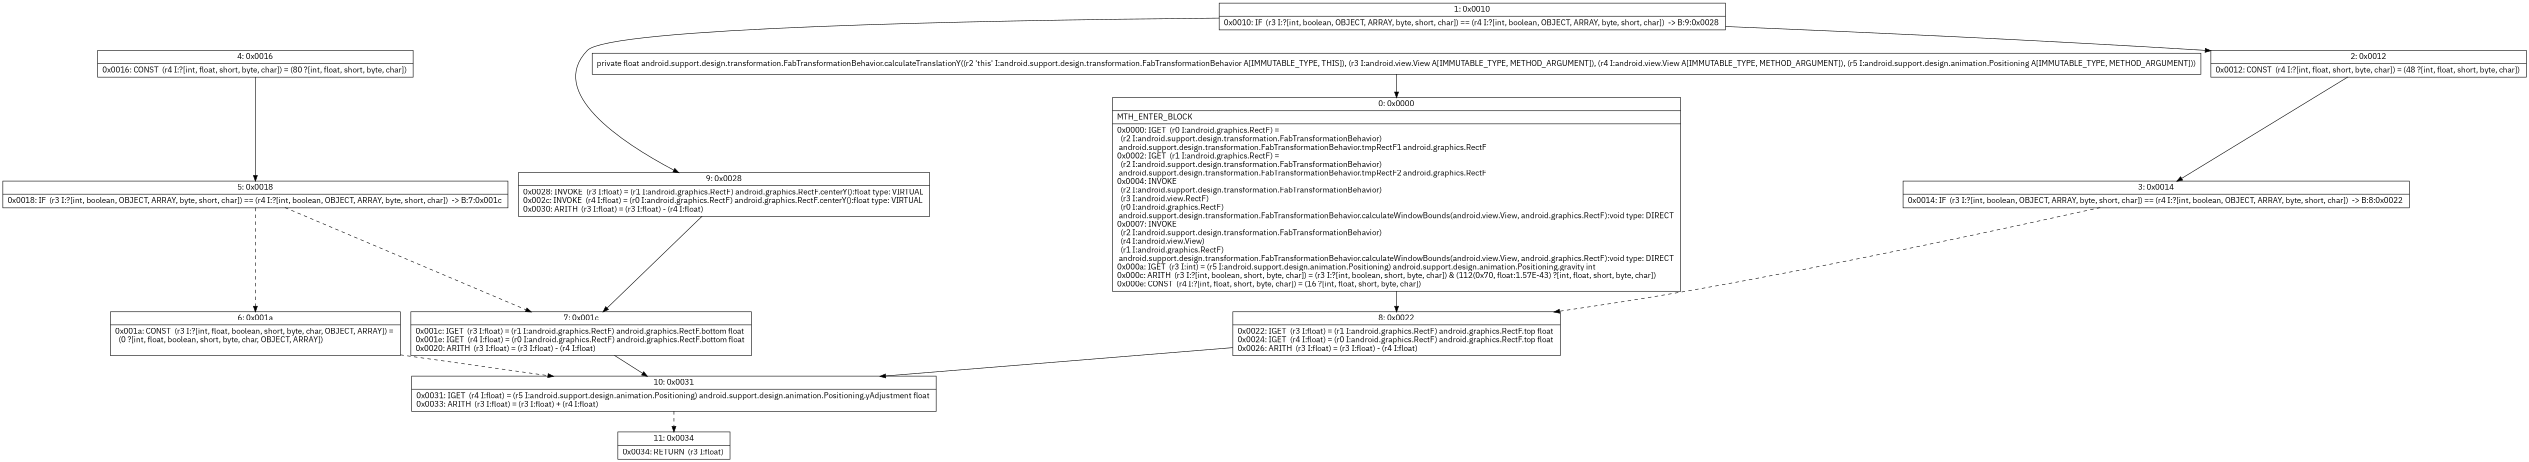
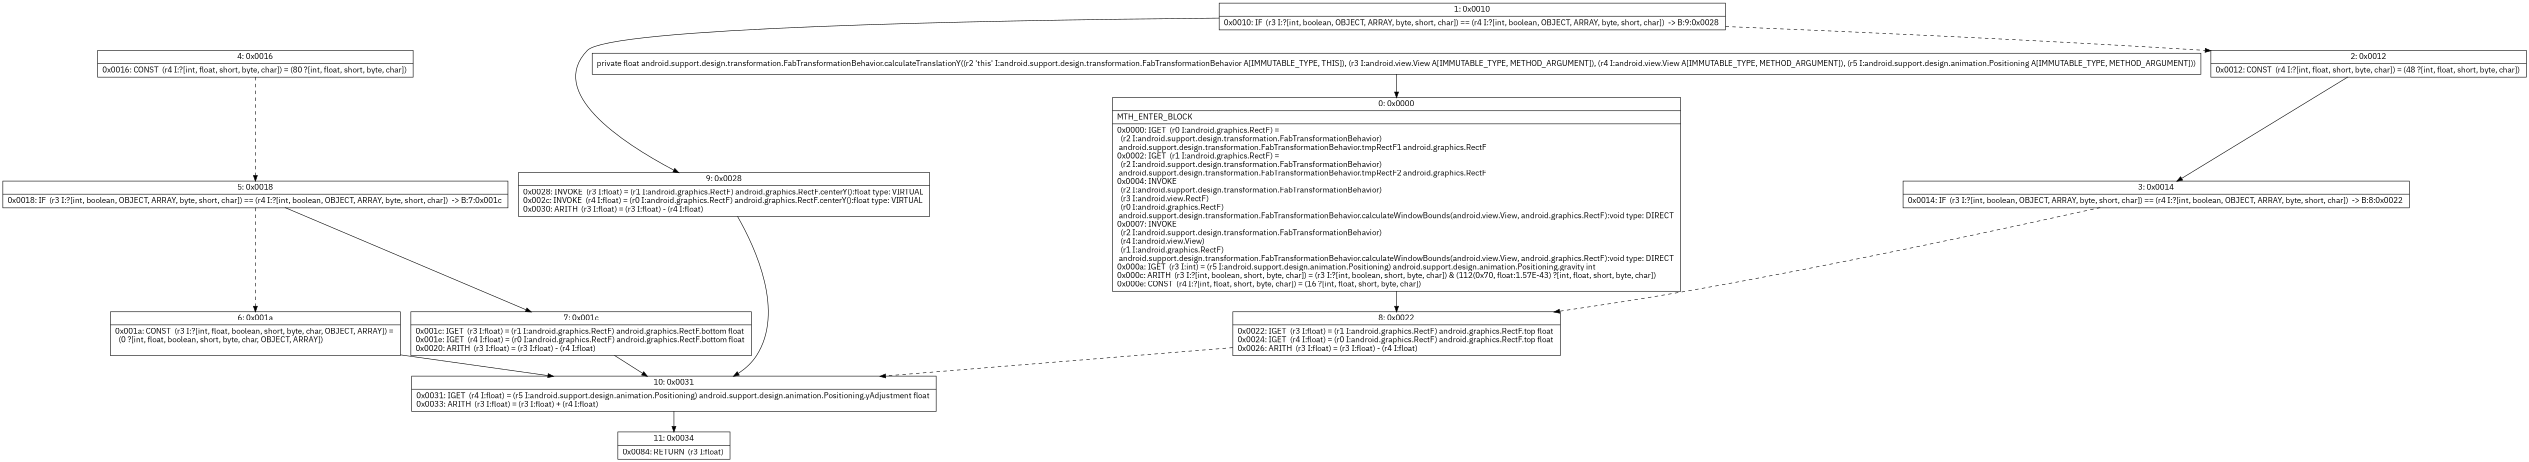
(1965, 37) -> (1965, 37)
(255, 126) -> (255, 126)
(406, 259) -> (406, 259)
(655, 262) -> (767, 297)
(1059, 362) -> (1059, 362)
(474, 365) -> (474, 365)
(674, 419) -> (674, 419)
(674, 452) -> (674, 452)
